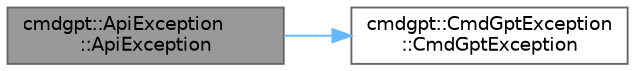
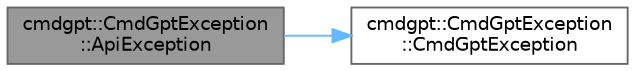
(146, 36) -> (146, 36)
